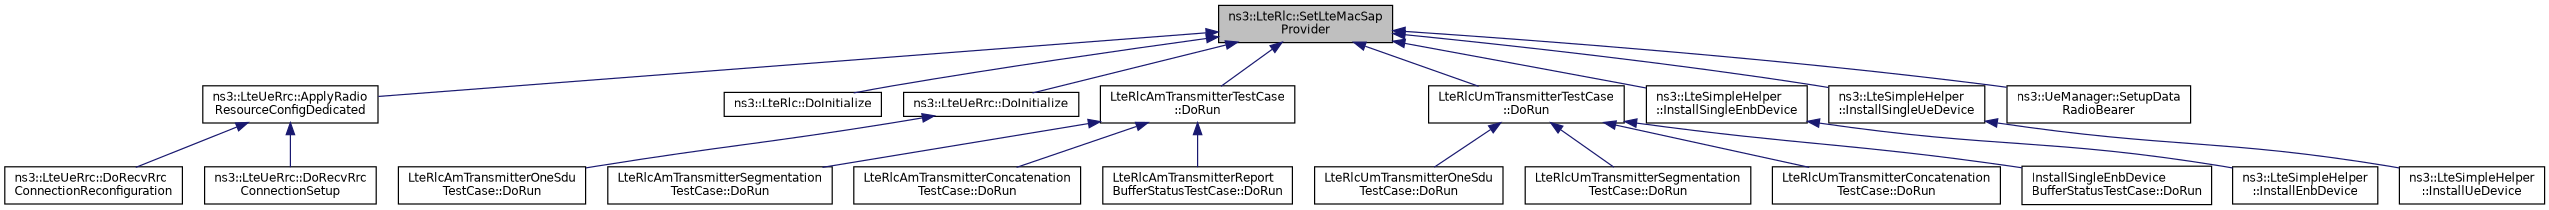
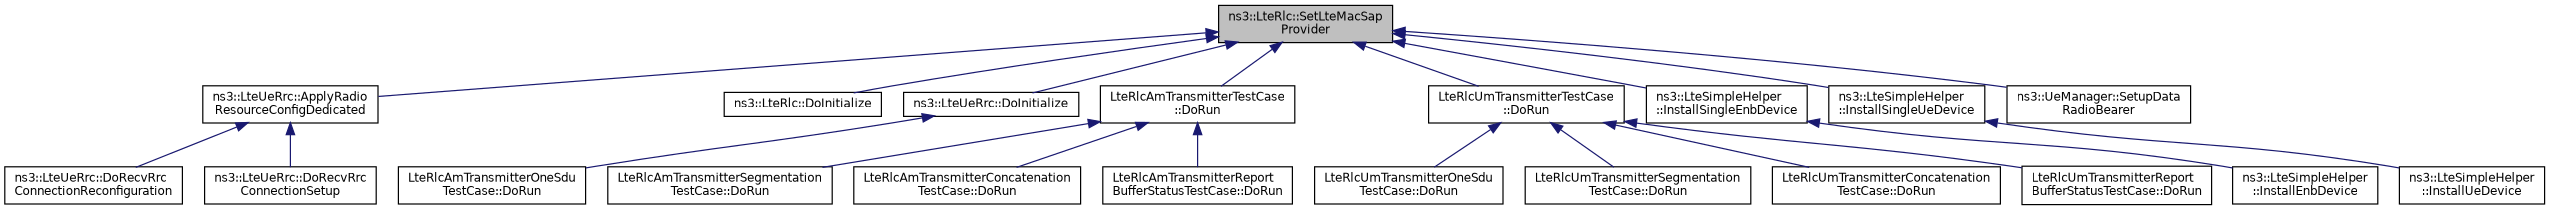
(2117, 185) -> (2117, 185)
